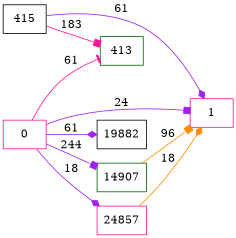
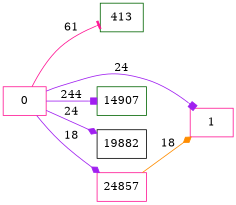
(25, 19) -> none
(72, 129) -> (72, 112)
(163, 148) -> none
